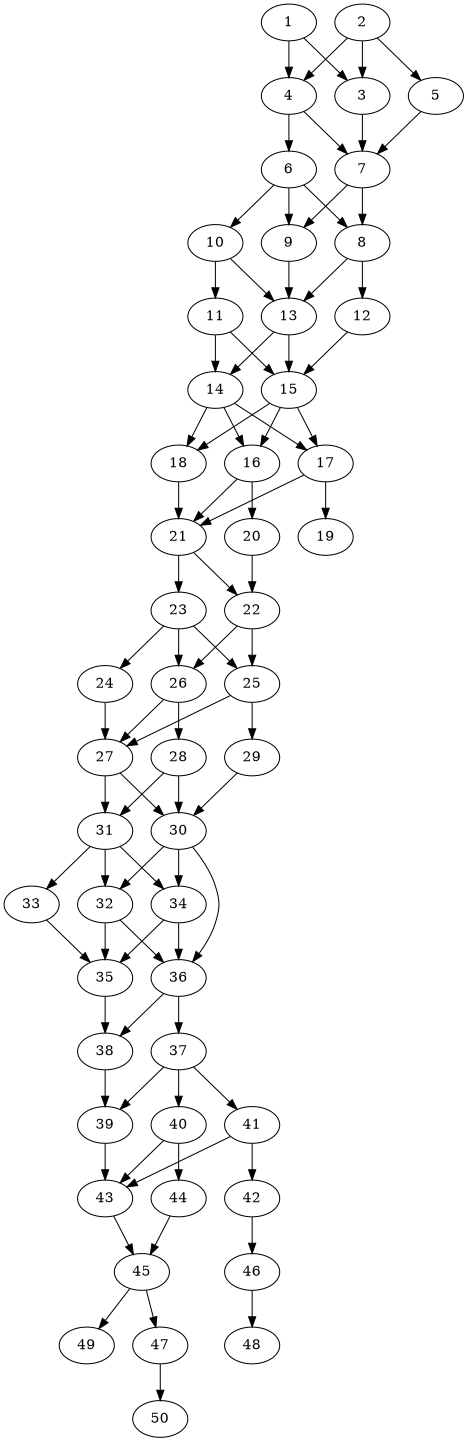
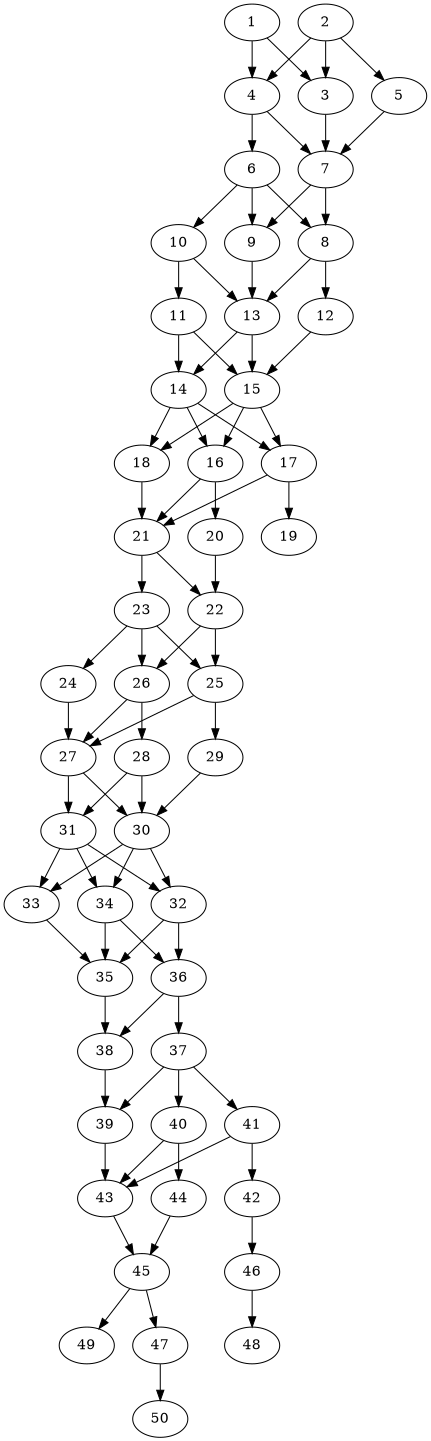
(219, 899) -> (93, 864)
